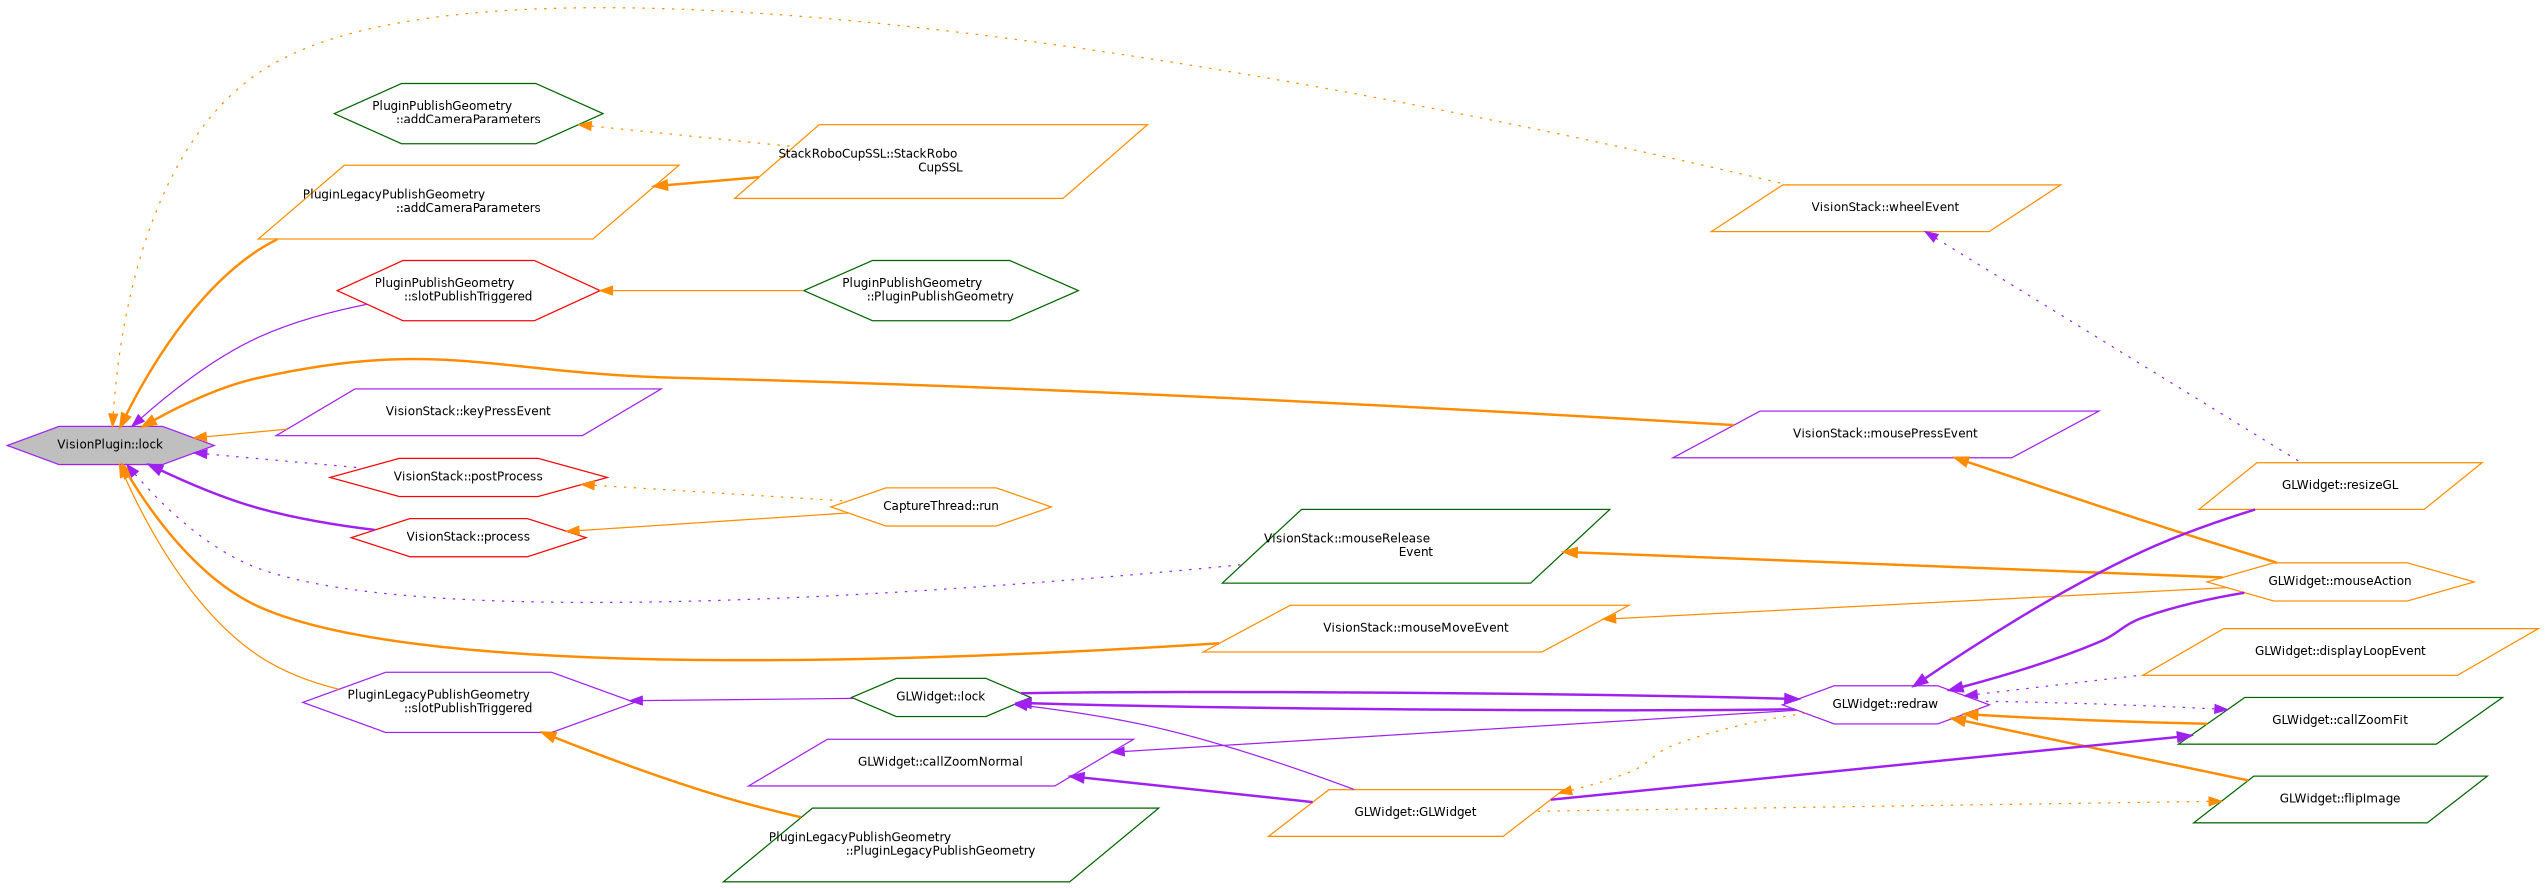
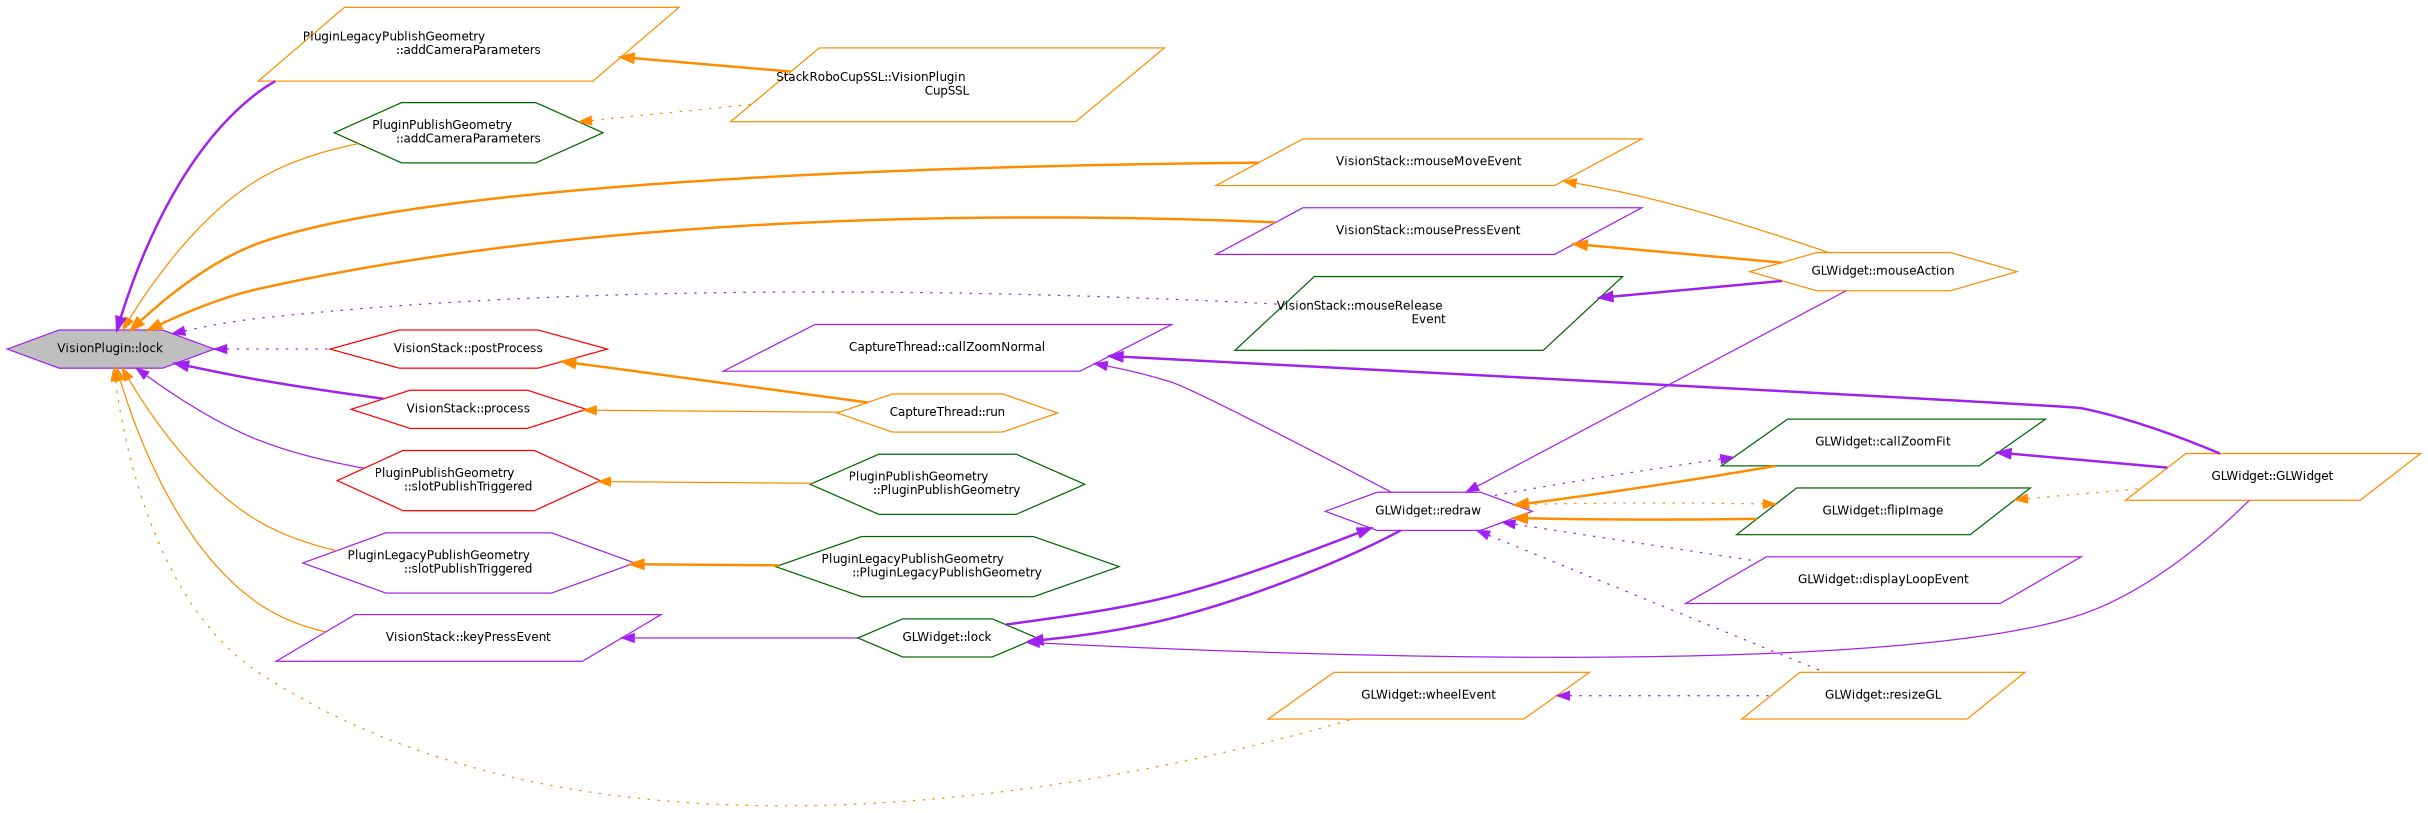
(941, 162) -> (947, 85)
none -> (224, 205)
(1886, 208) -> (1429, 696)
(189, 316) -> (178, 186)
(721, 493) -> (721, 383)
(1900, 565) -> (1697, 289)
(2083, 581) -> (1657, 604)
(2104, 640) -> (1652, 393)
(2340, 652) -> (1883, 580)
(748, 699) -> (746, 638)
(1684, 741) -> (1639, 503)
(941, 763) -> (947, 348)
(941, 845) -> (947, 567)
